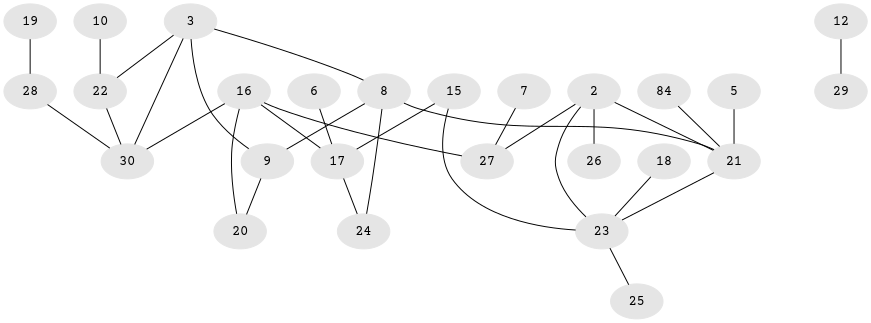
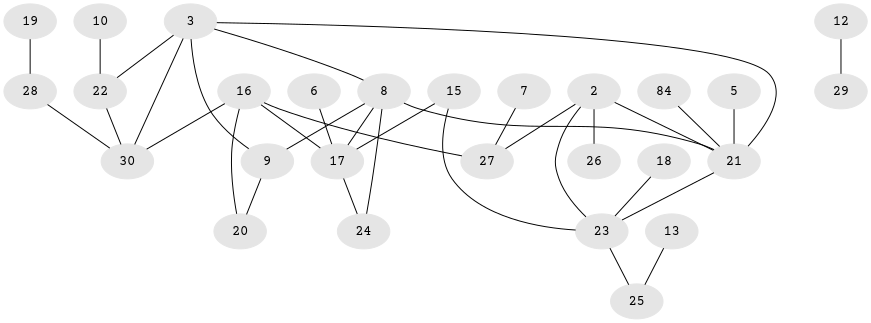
none -> (536, 35)
none -> (361, 126)
none -> (672, 231)
